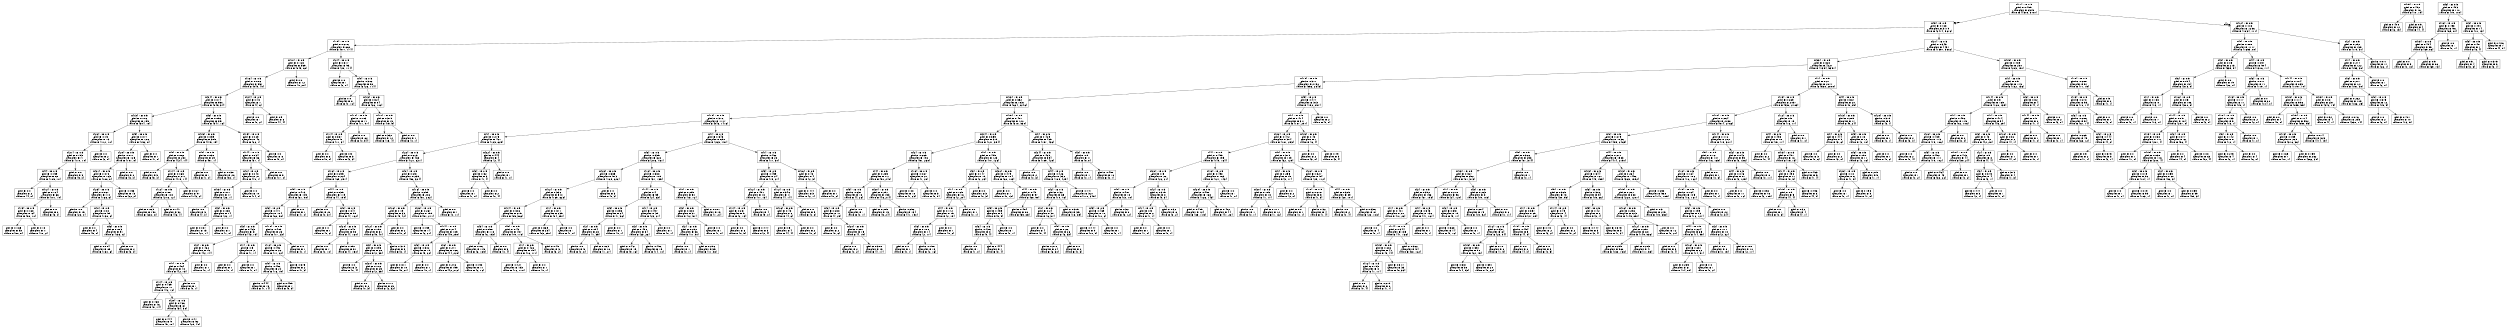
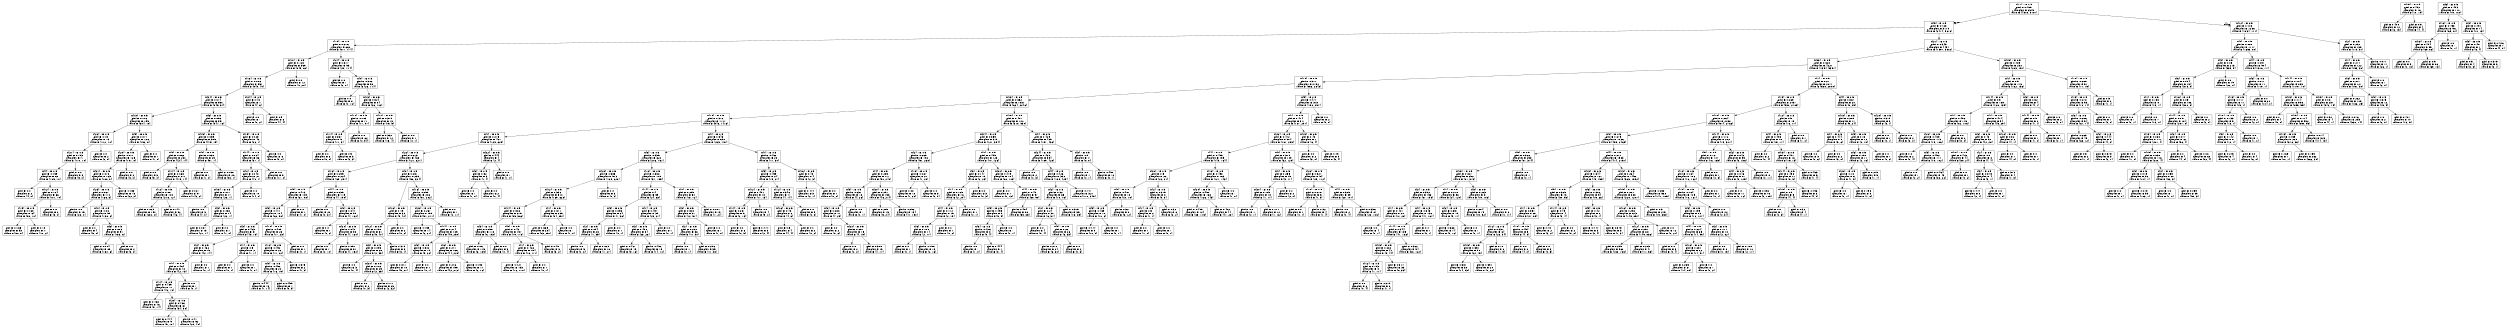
(409, 202) -> (404, 193)
